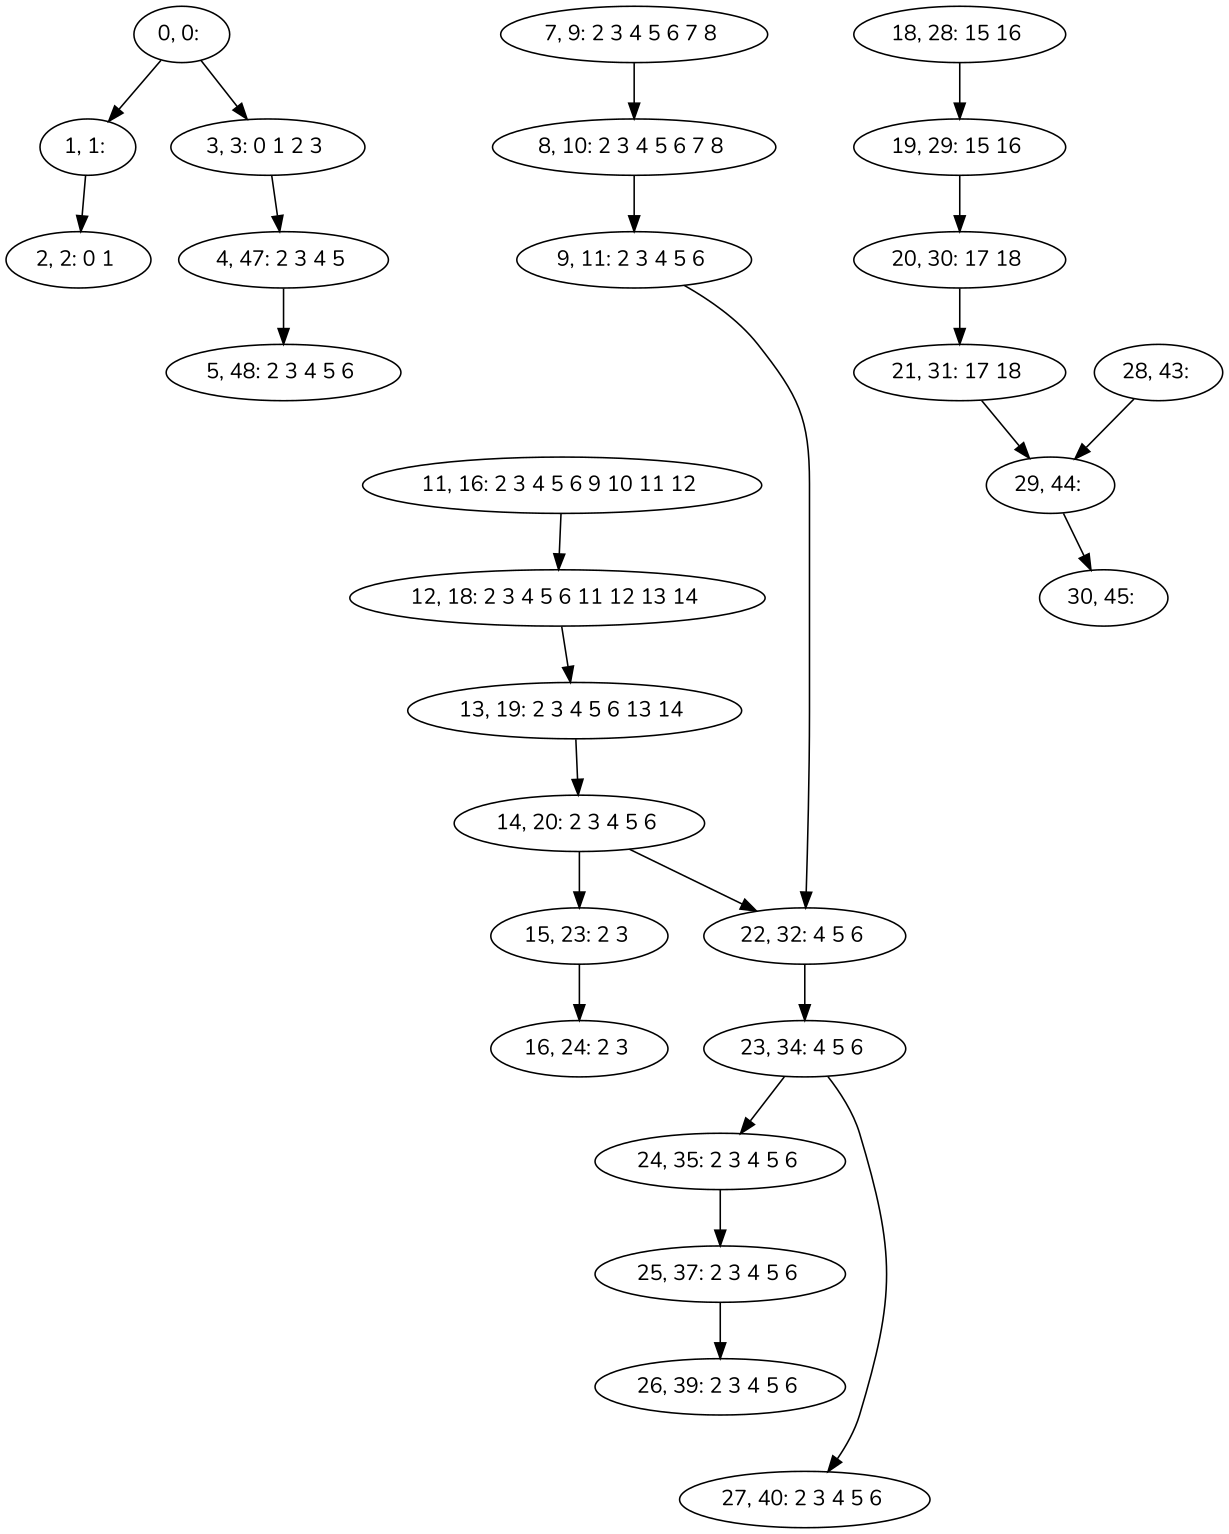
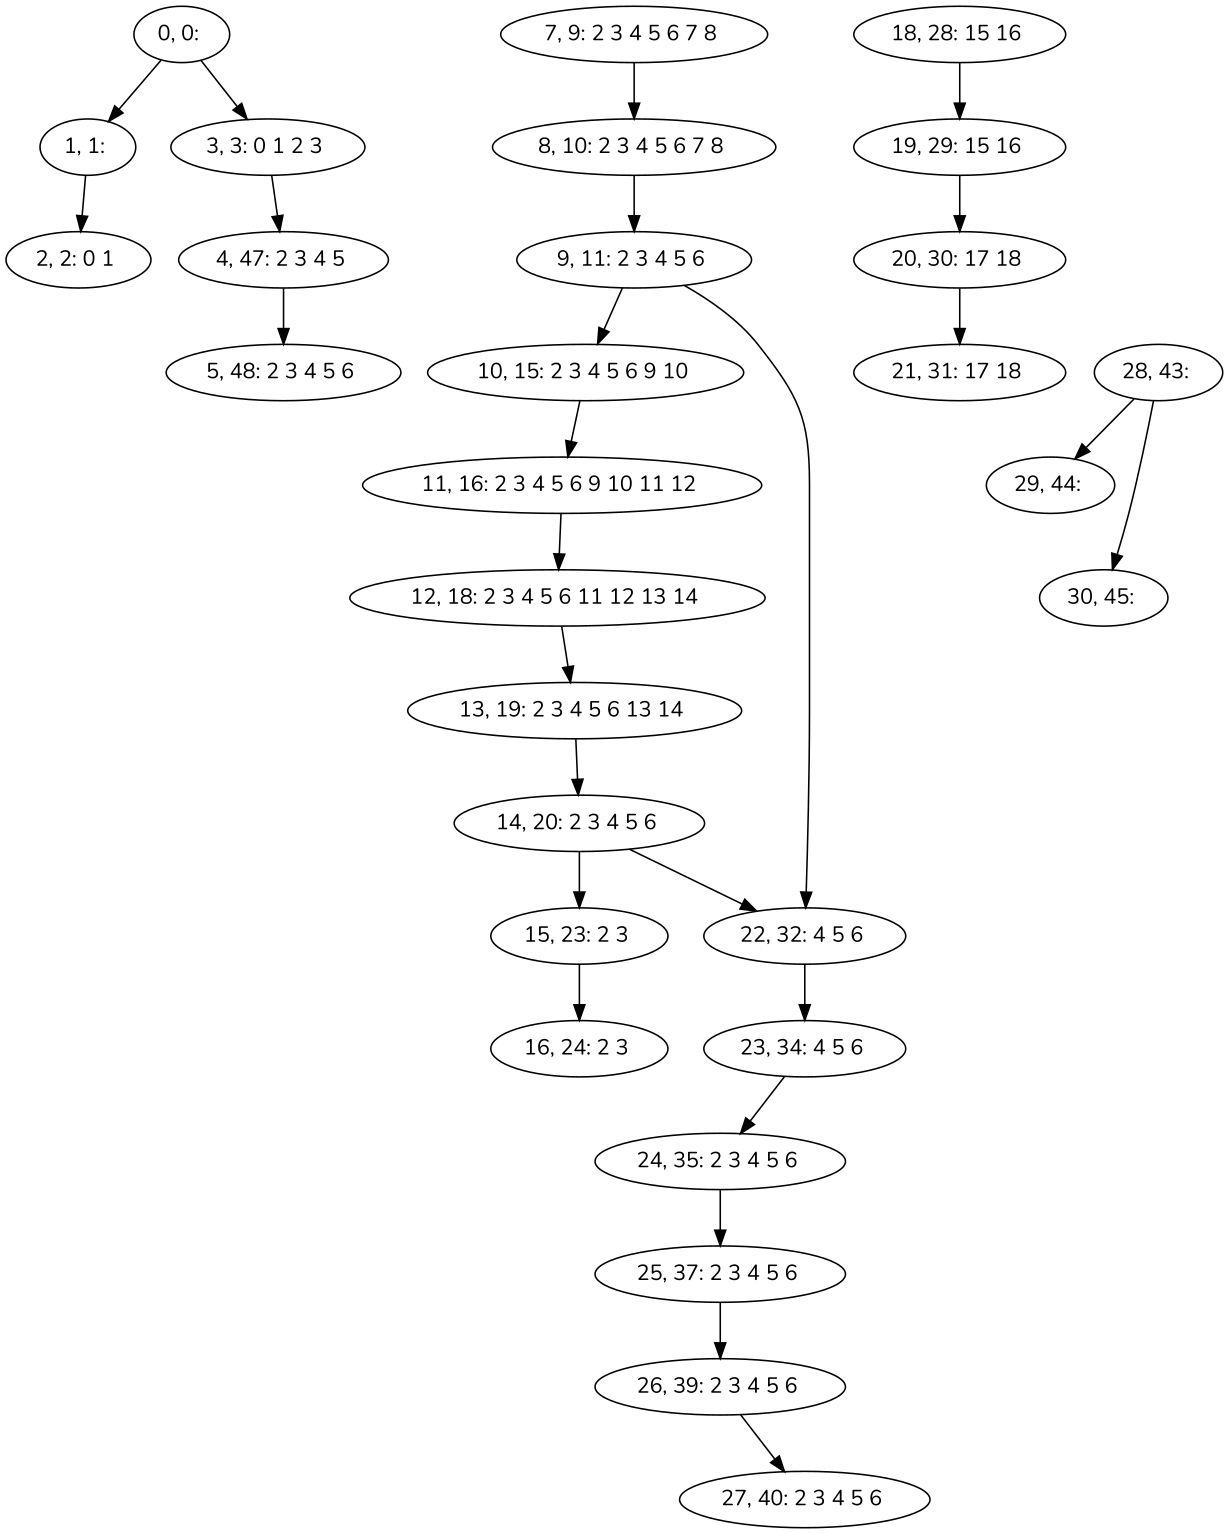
none -> (586, 373)
(1000, 423) -> none
(1074, 535) -> (1137, 478)
(886, 1266) -> (758, 1437)
